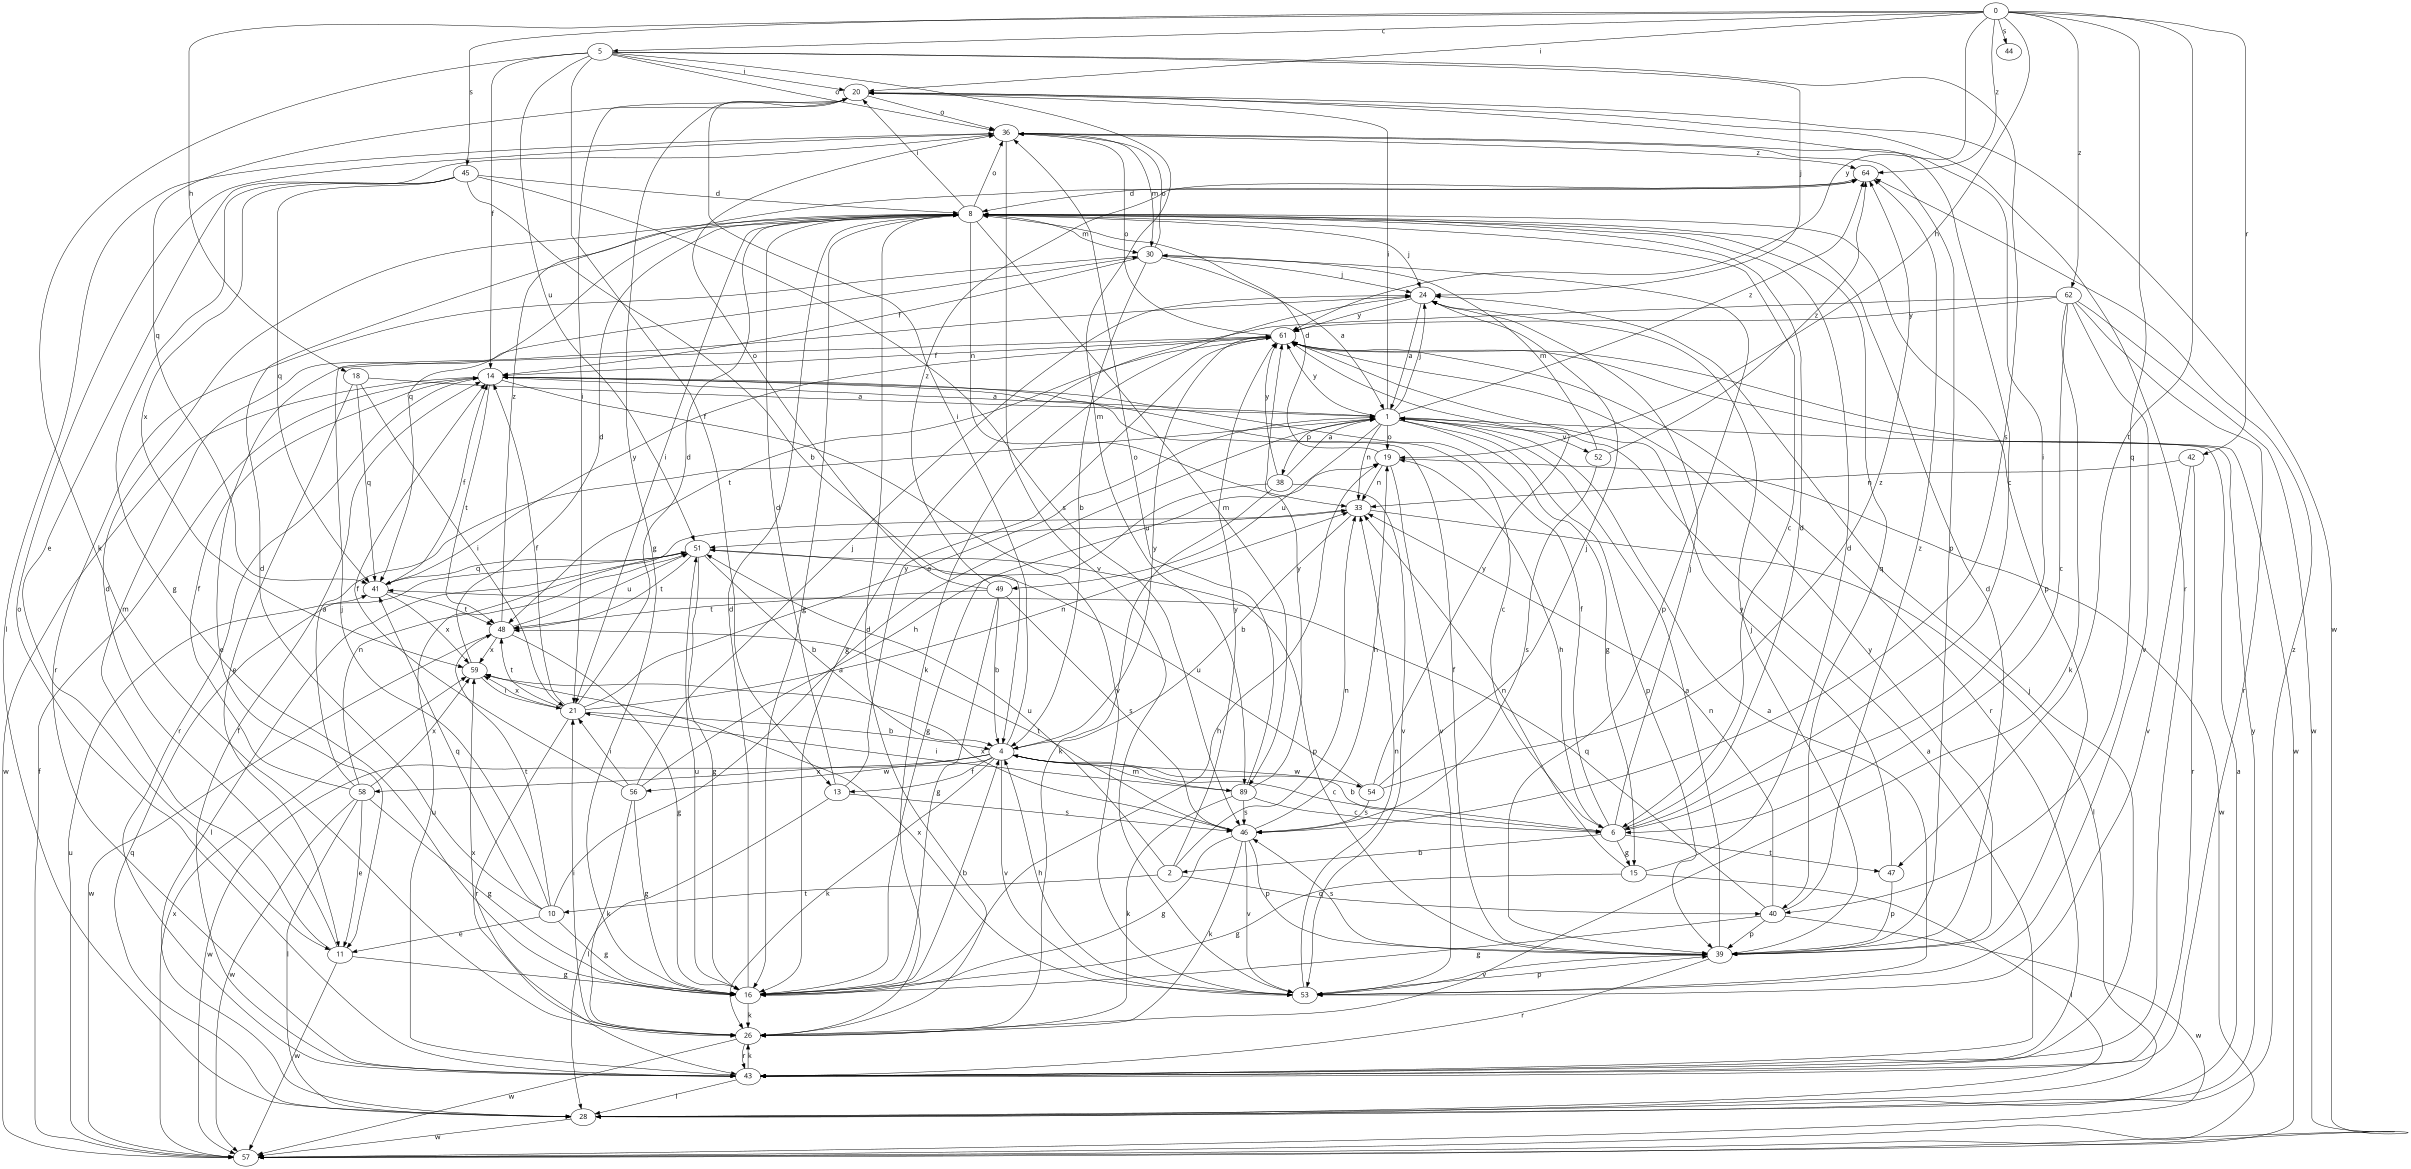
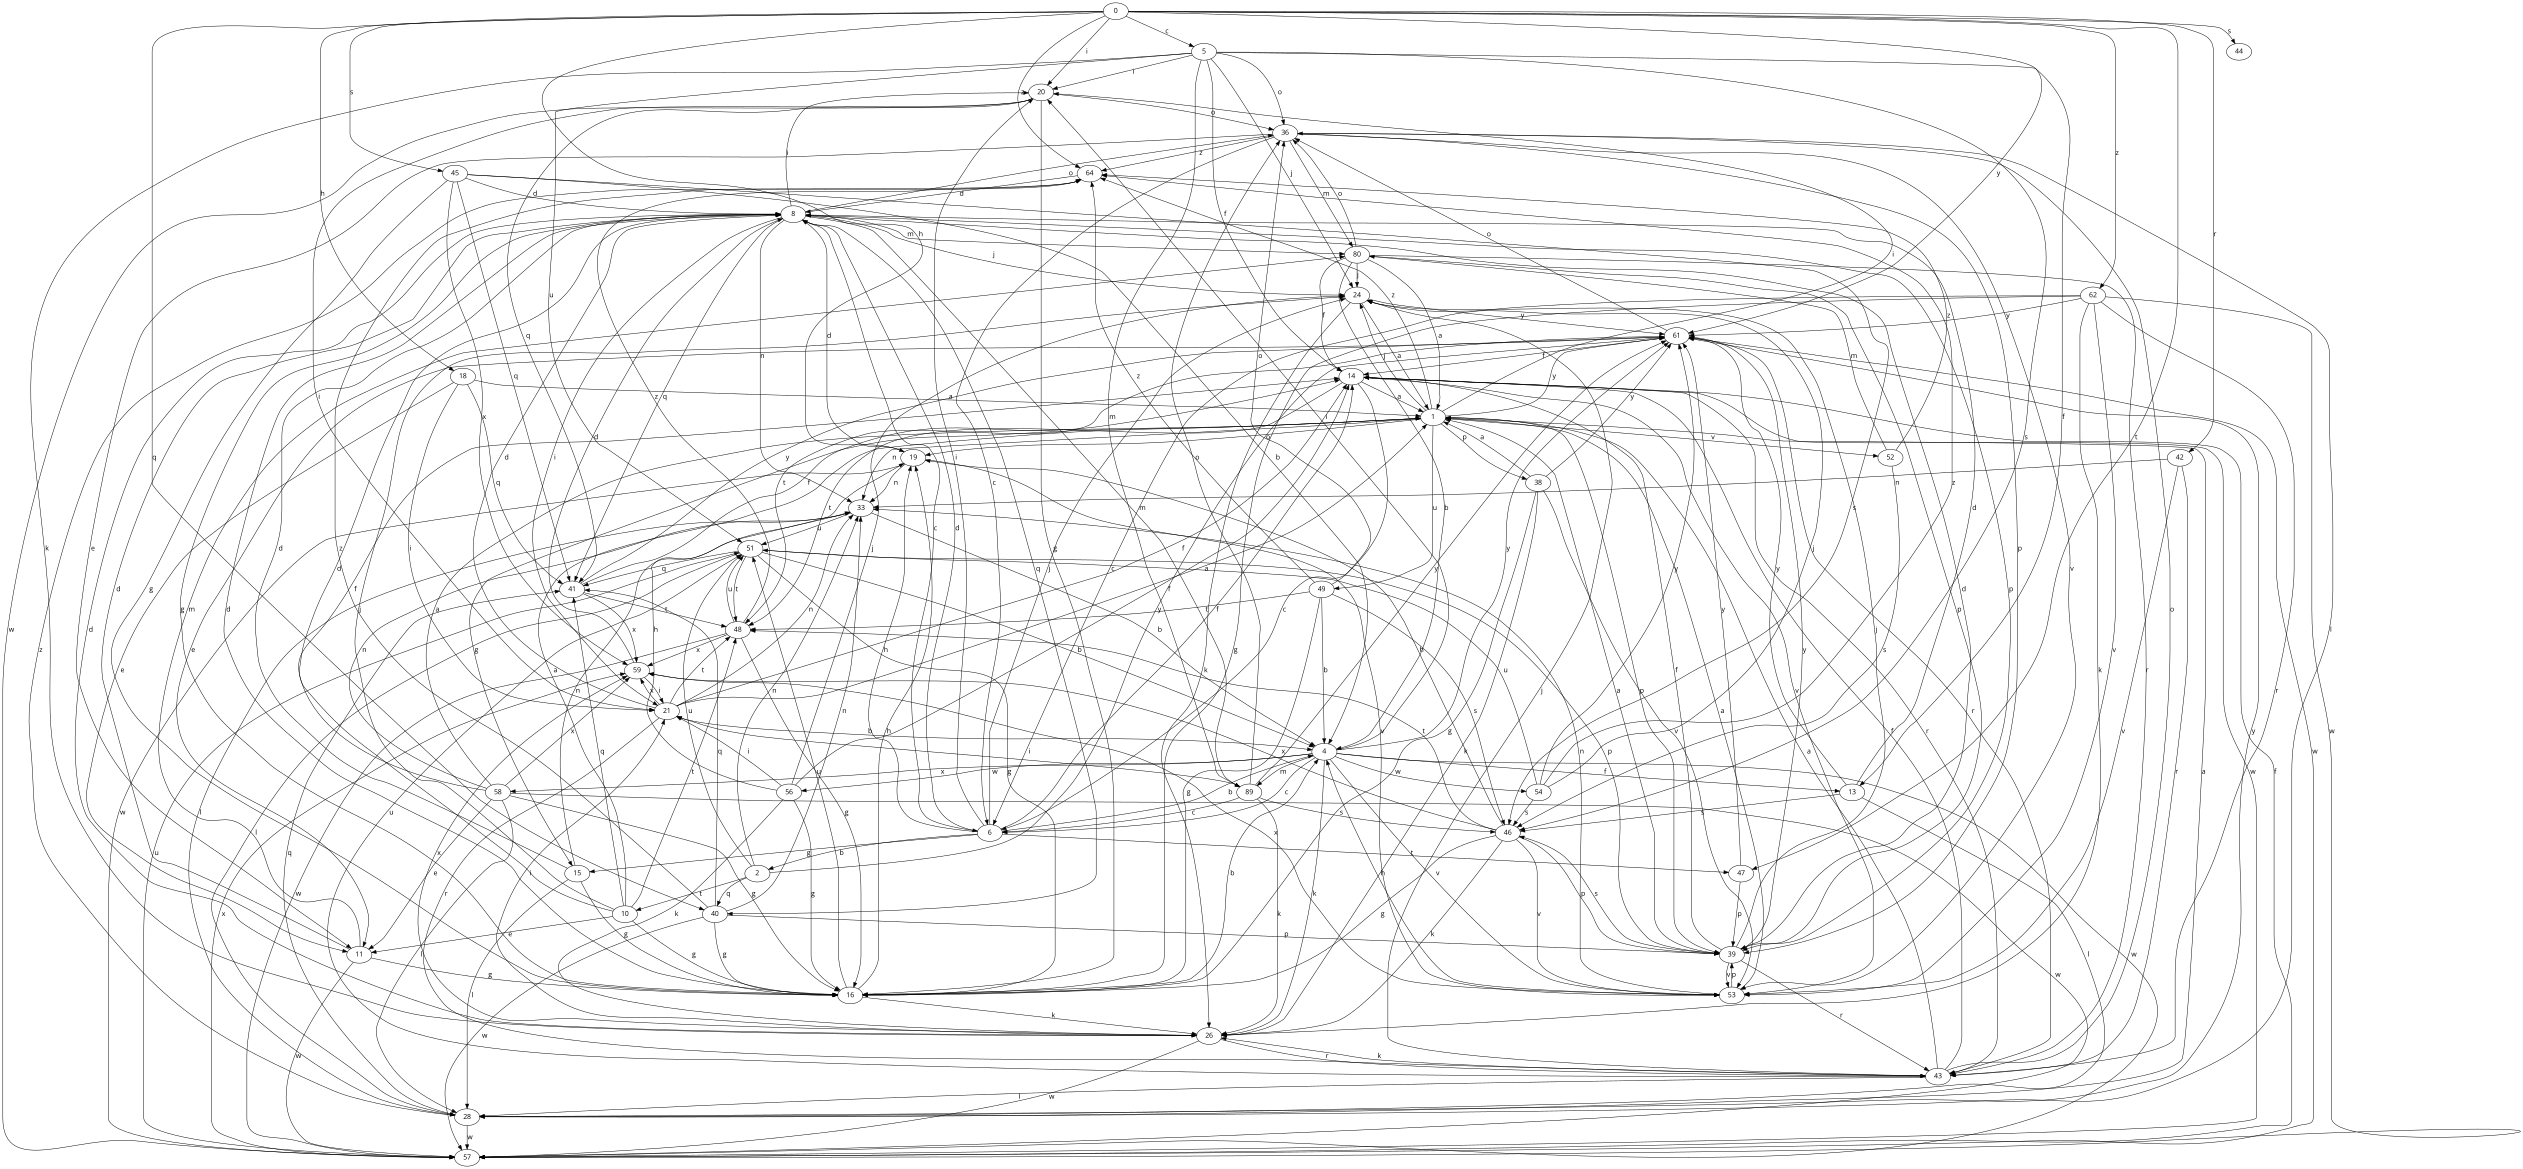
(1150, 255) -> (1357, 255)
(2174, 702) -> none
